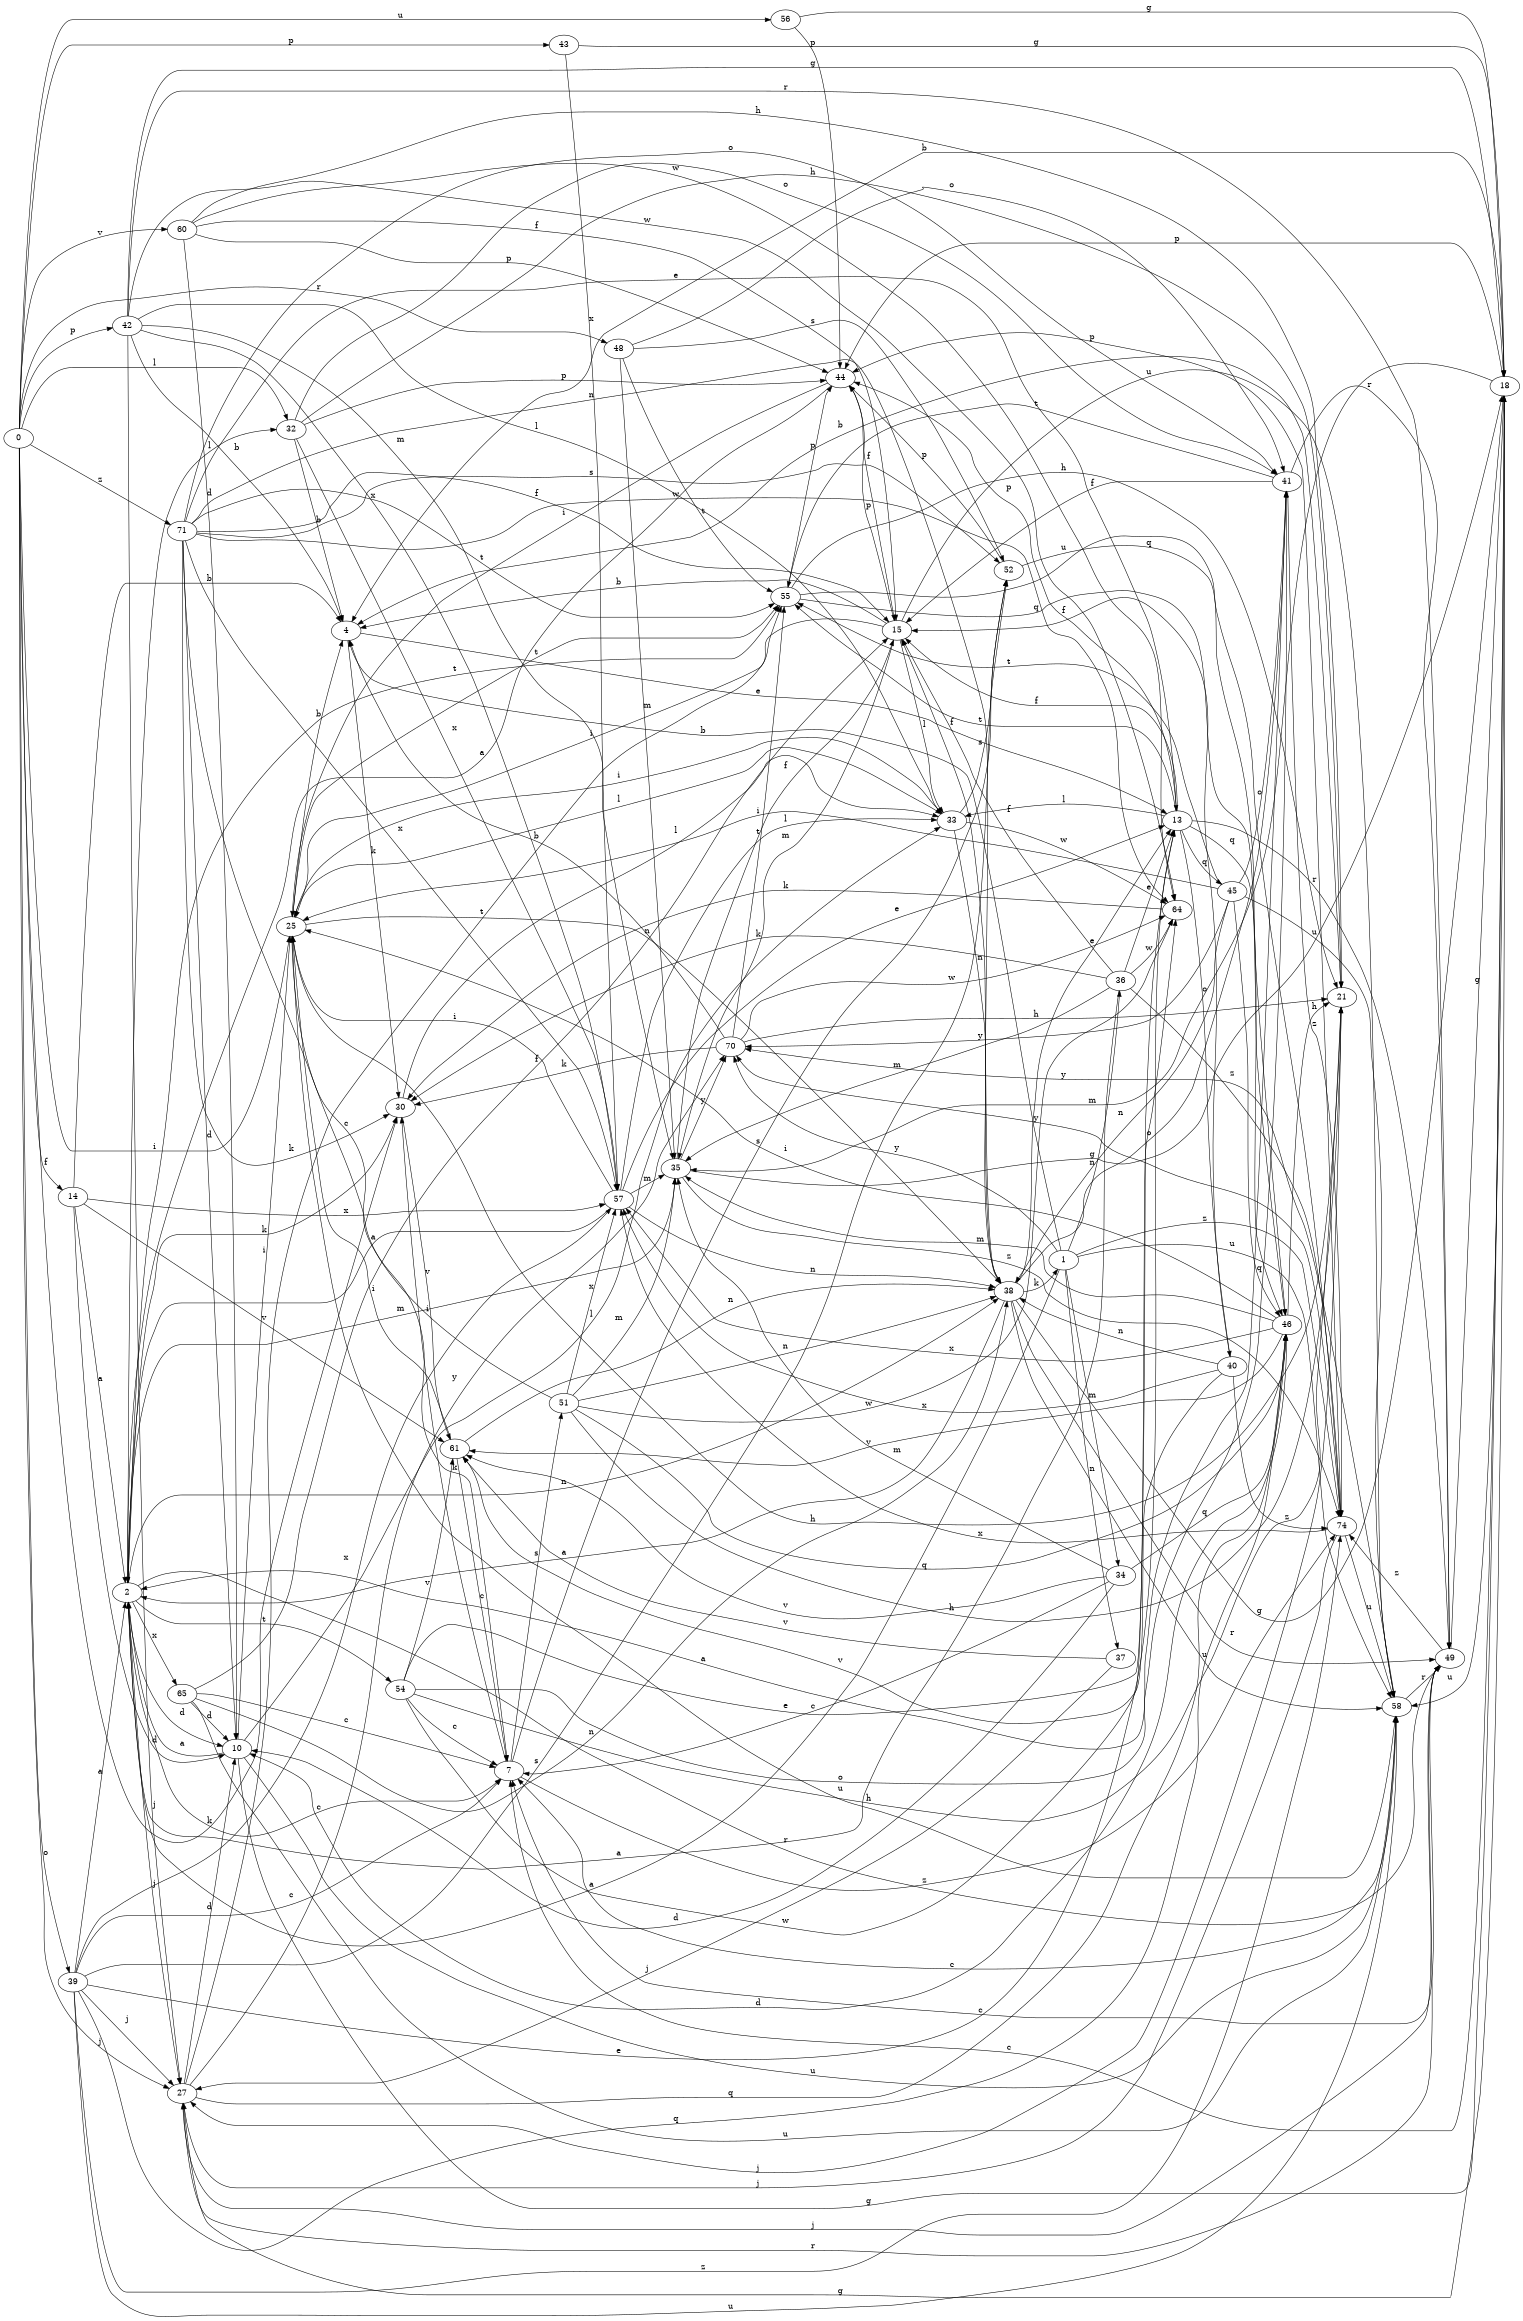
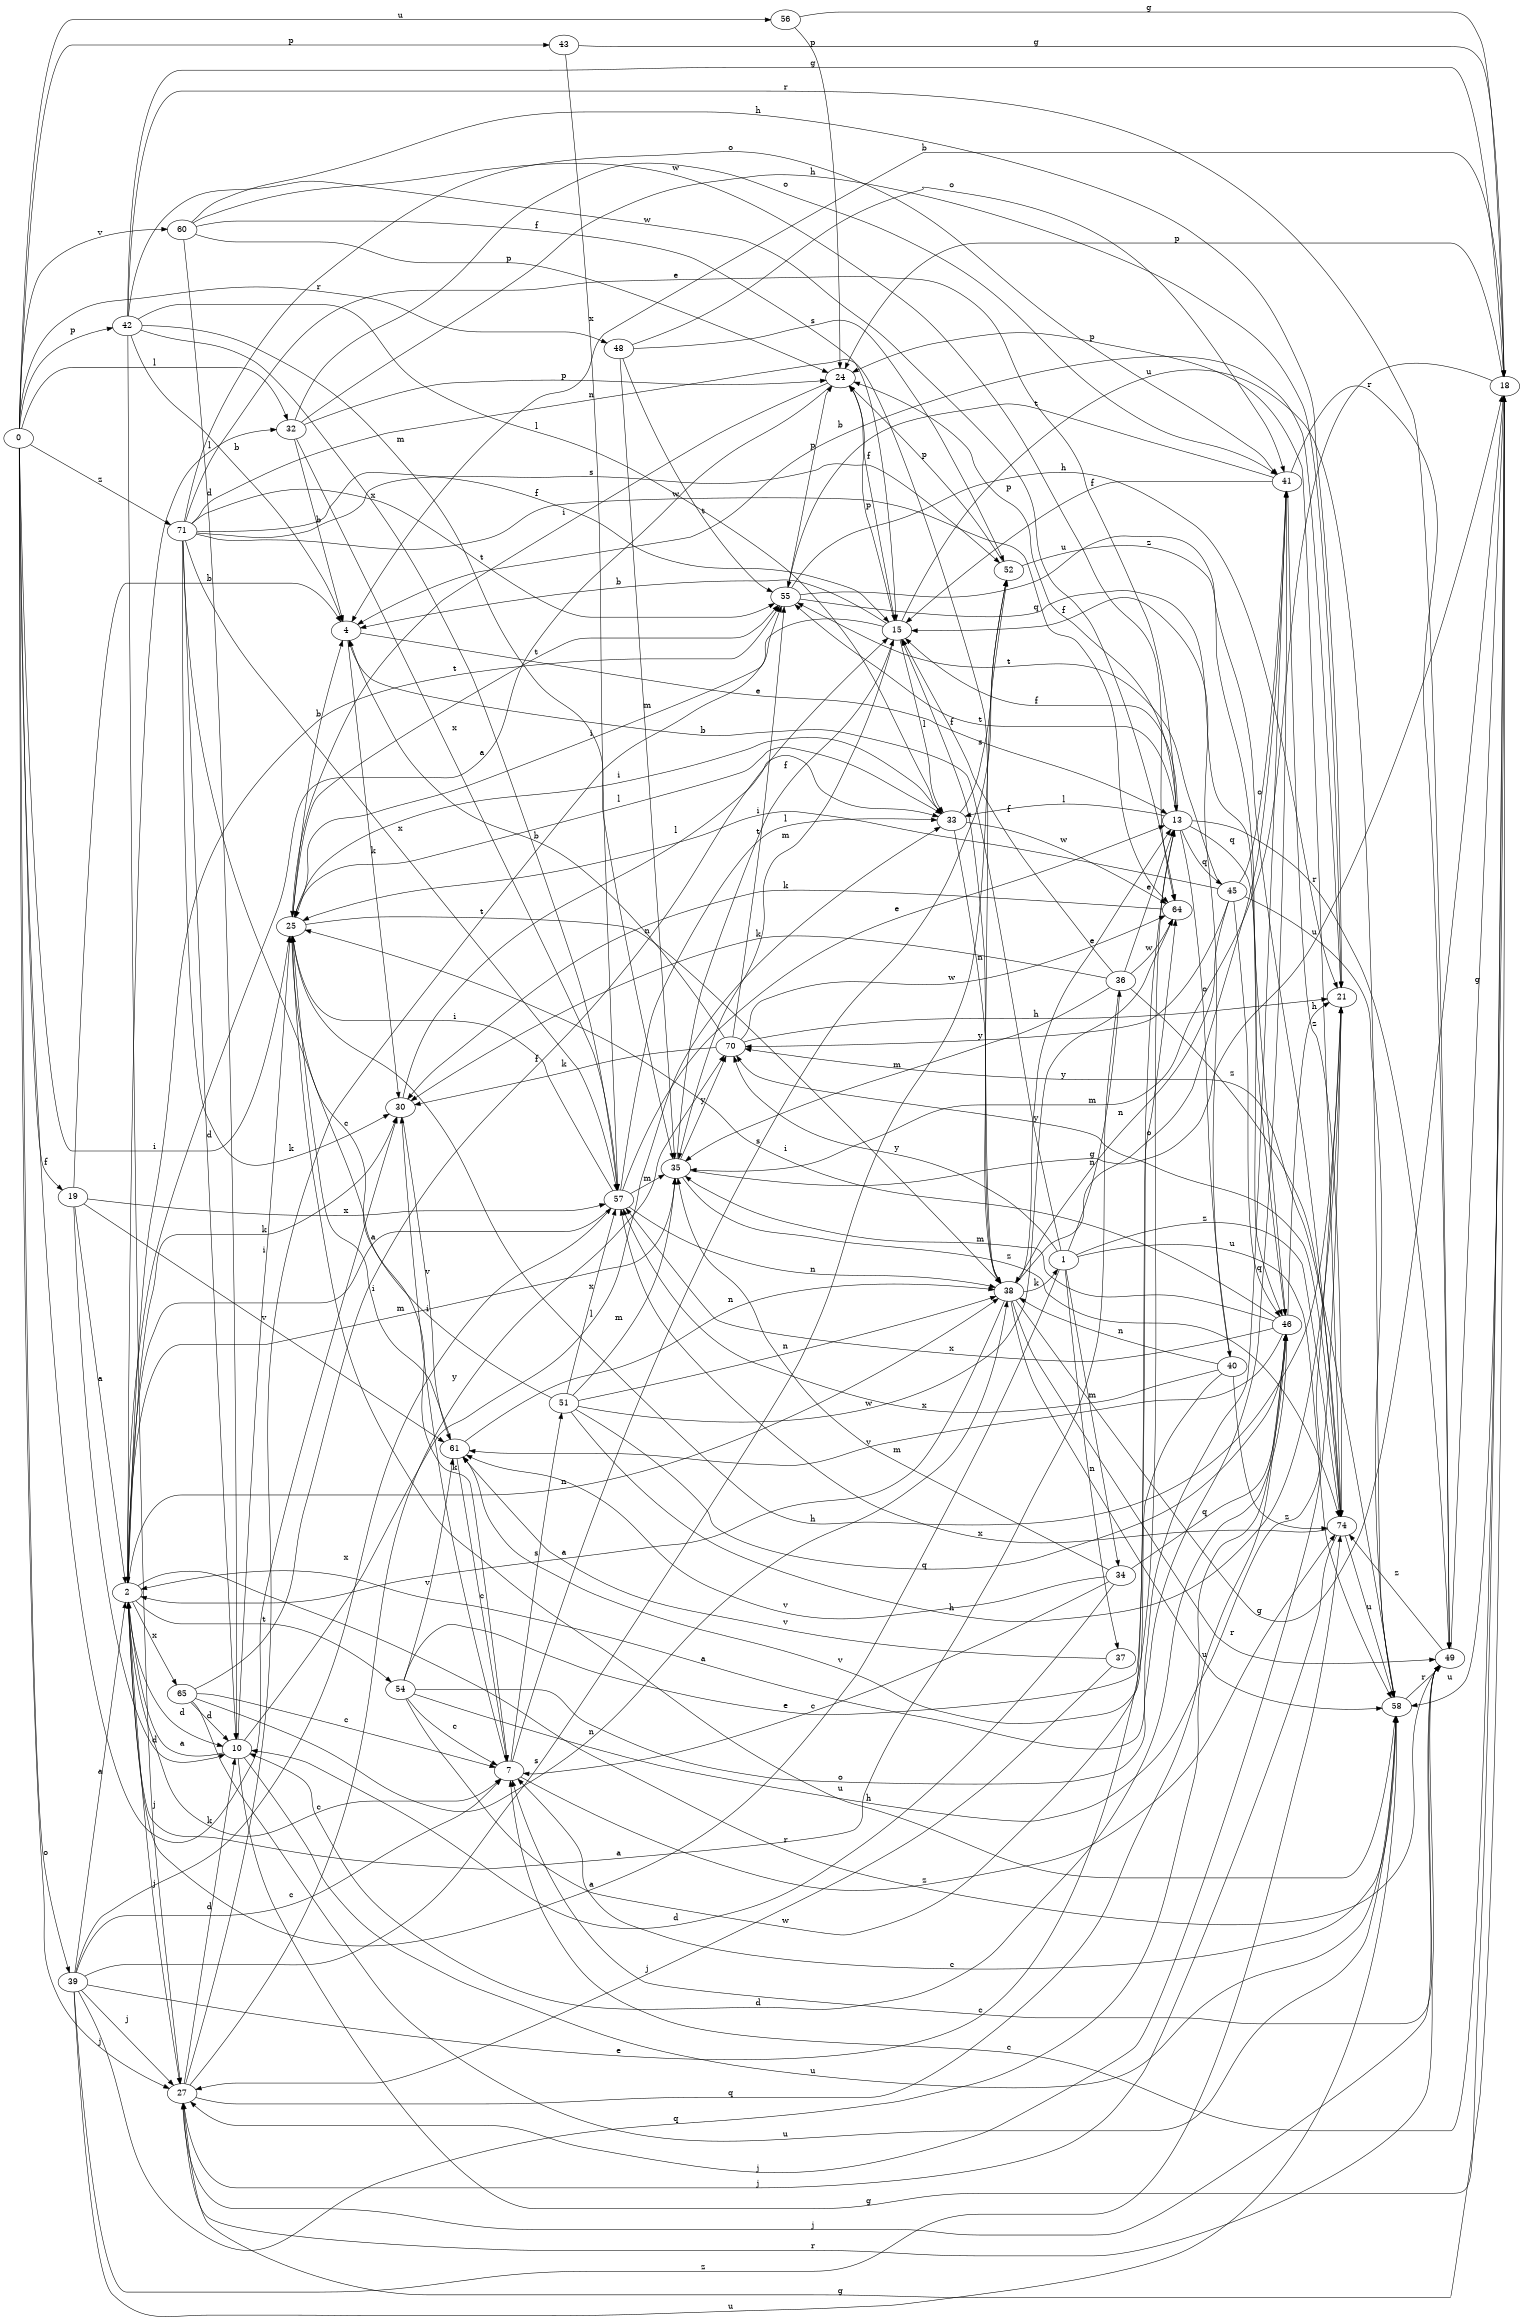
(840, 378) -> (840, 378)
(1149, 543) -> (1149, 543)
(73, 1197) -> (73, 1197)
